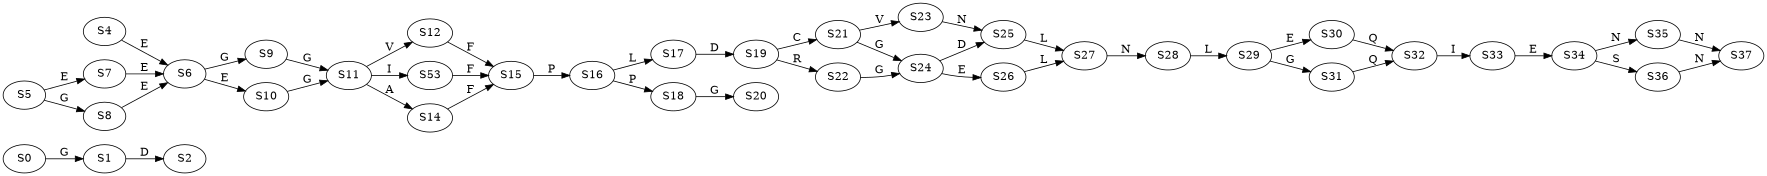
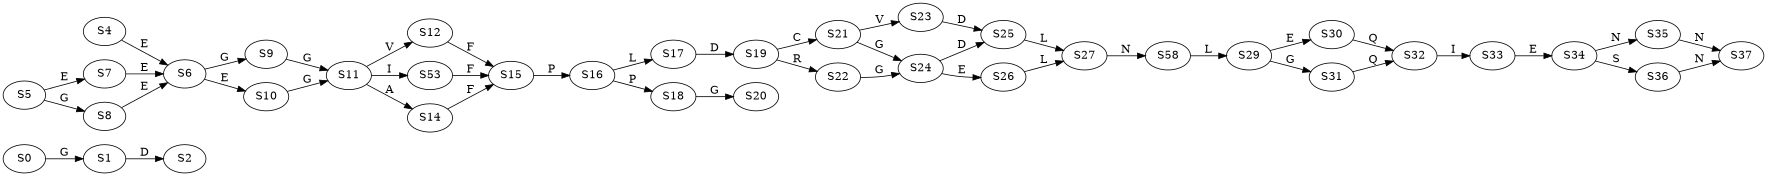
(962, 20) -> (962, 20)
(1168, 56) -> (1168, 56)
